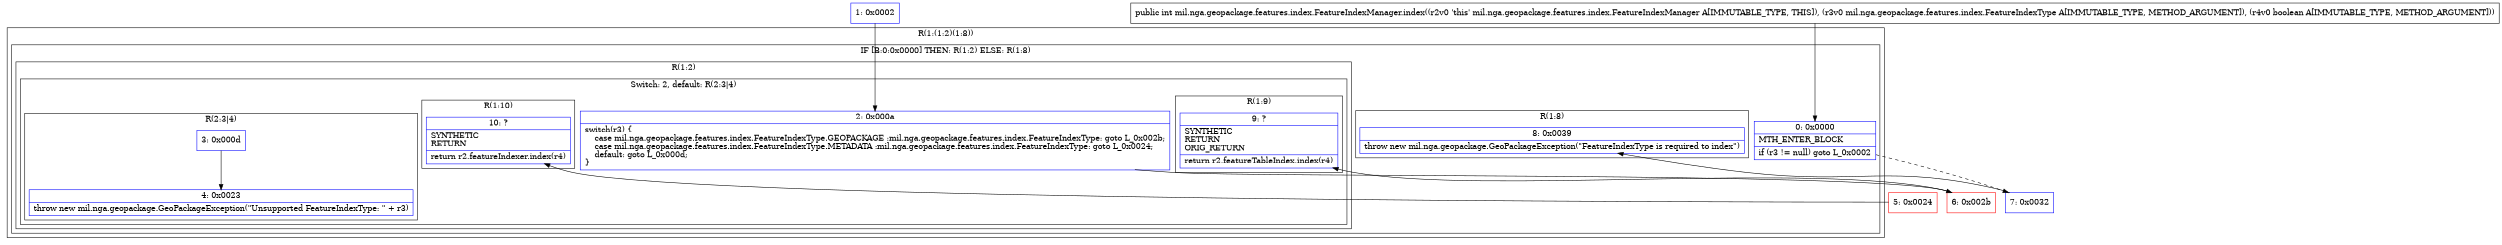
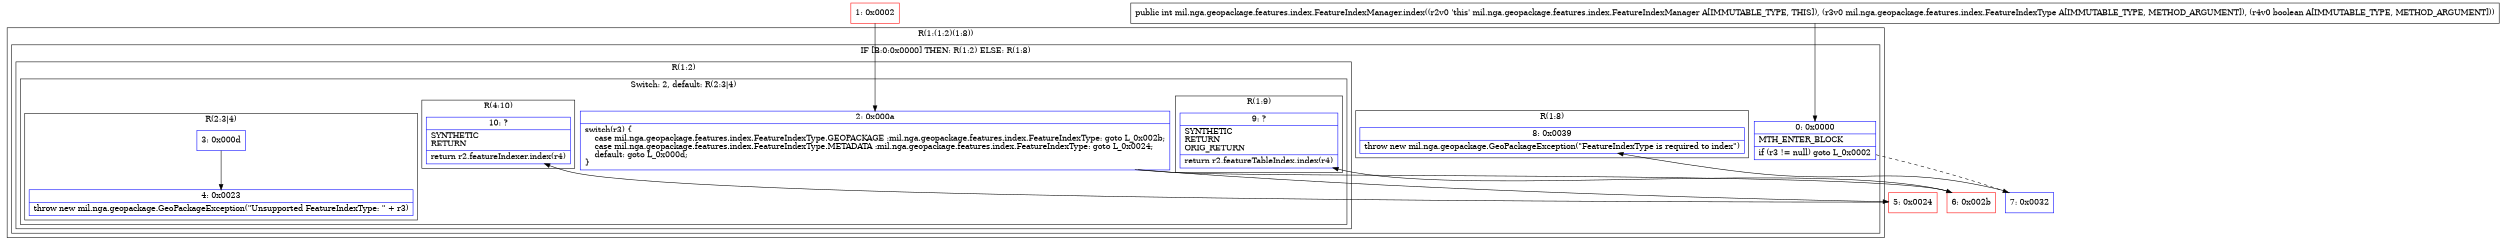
(875, 13) -> (875, 13)
(498, 106) -> (498, 106)
none -> (1510, 191)
